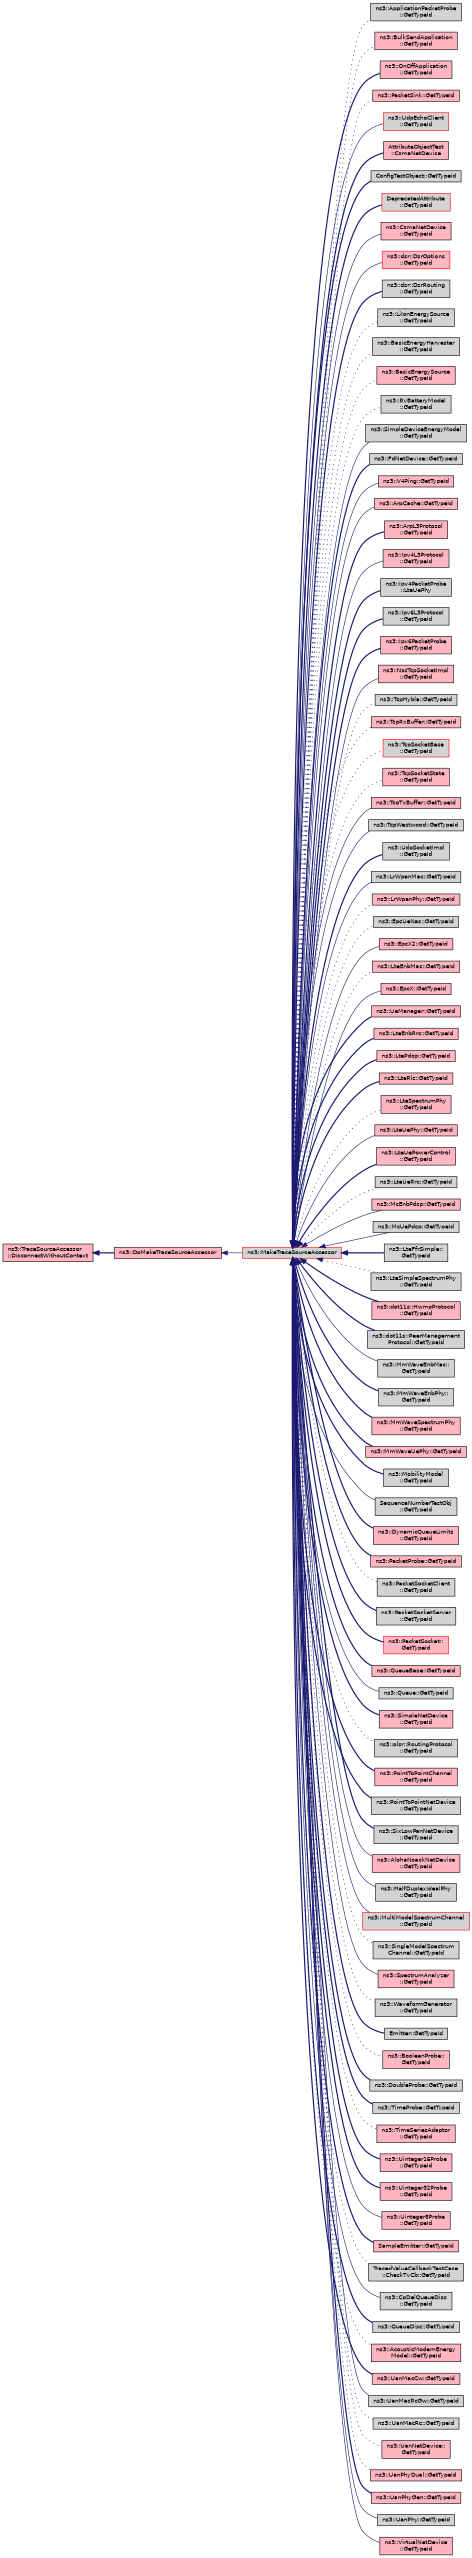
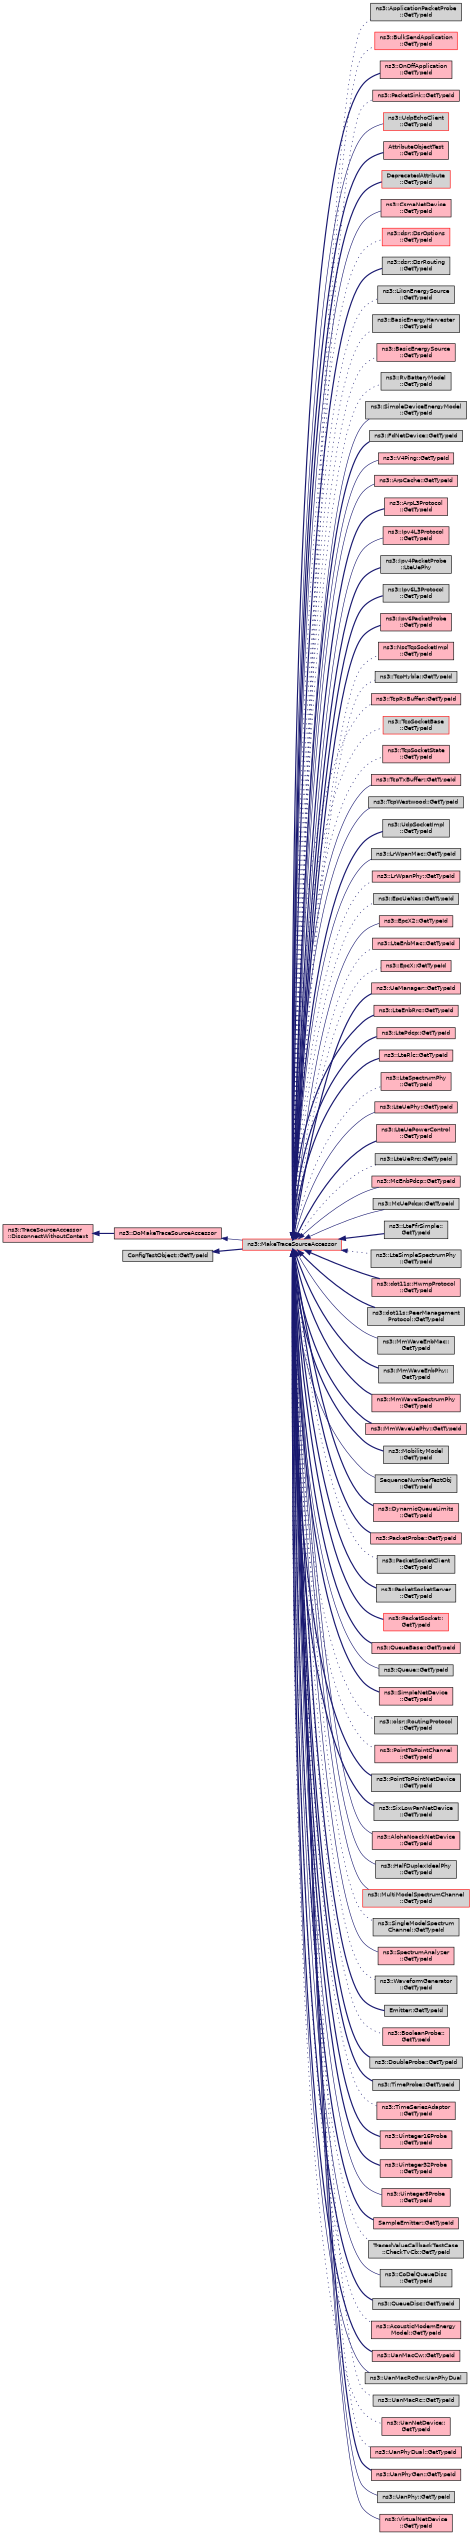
(416, 41) -> (416, 41)
(416, 150) -> (416, 150)
(300, 706) -> (231, 1250)
(304, 743) -> (303, 728)
(316, 953) -> (315, 938)
(325, 1087) -> (325, 1063)
(304, 1525) -> (305, 1510)
(416, 2401) -> (416, 2378)
